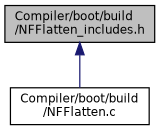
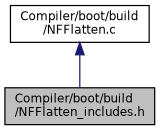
(80, 71) -> (80, 71)
